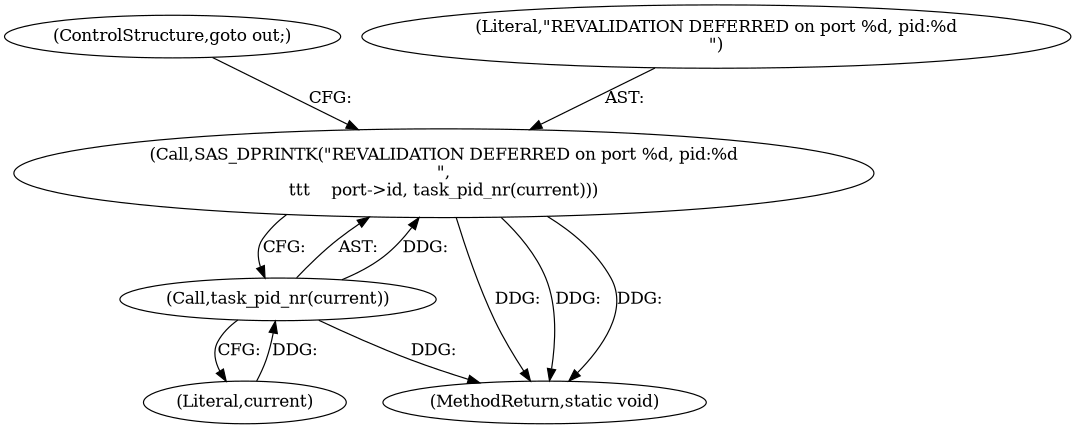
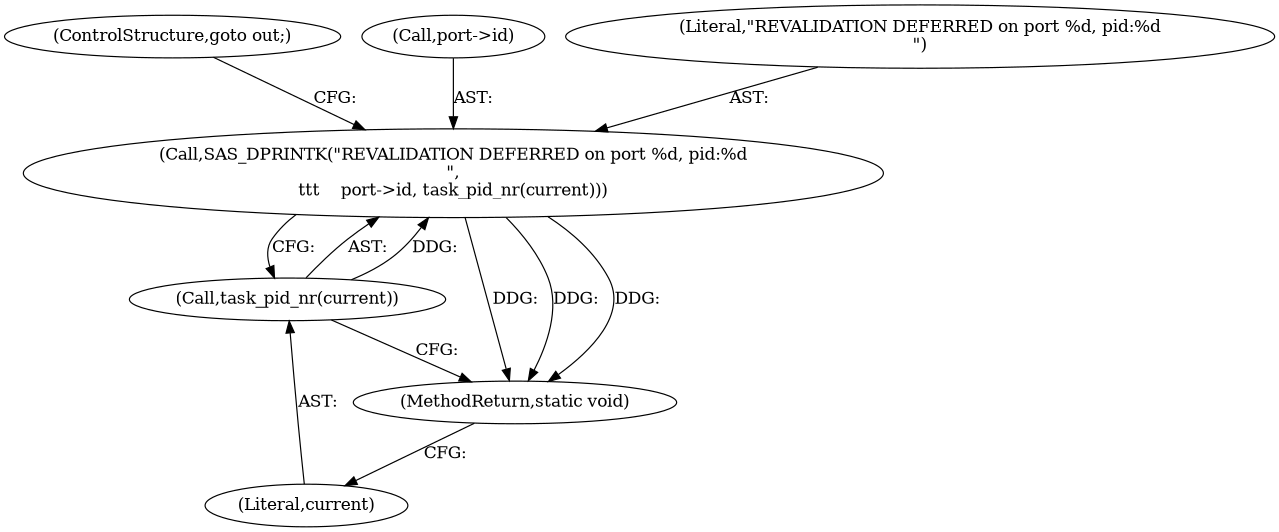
none -> (453, 37)
(218, 342) -> (415, 452)
(298, 351) -> (321, 402)
(436, 351) -> (440, 351)
